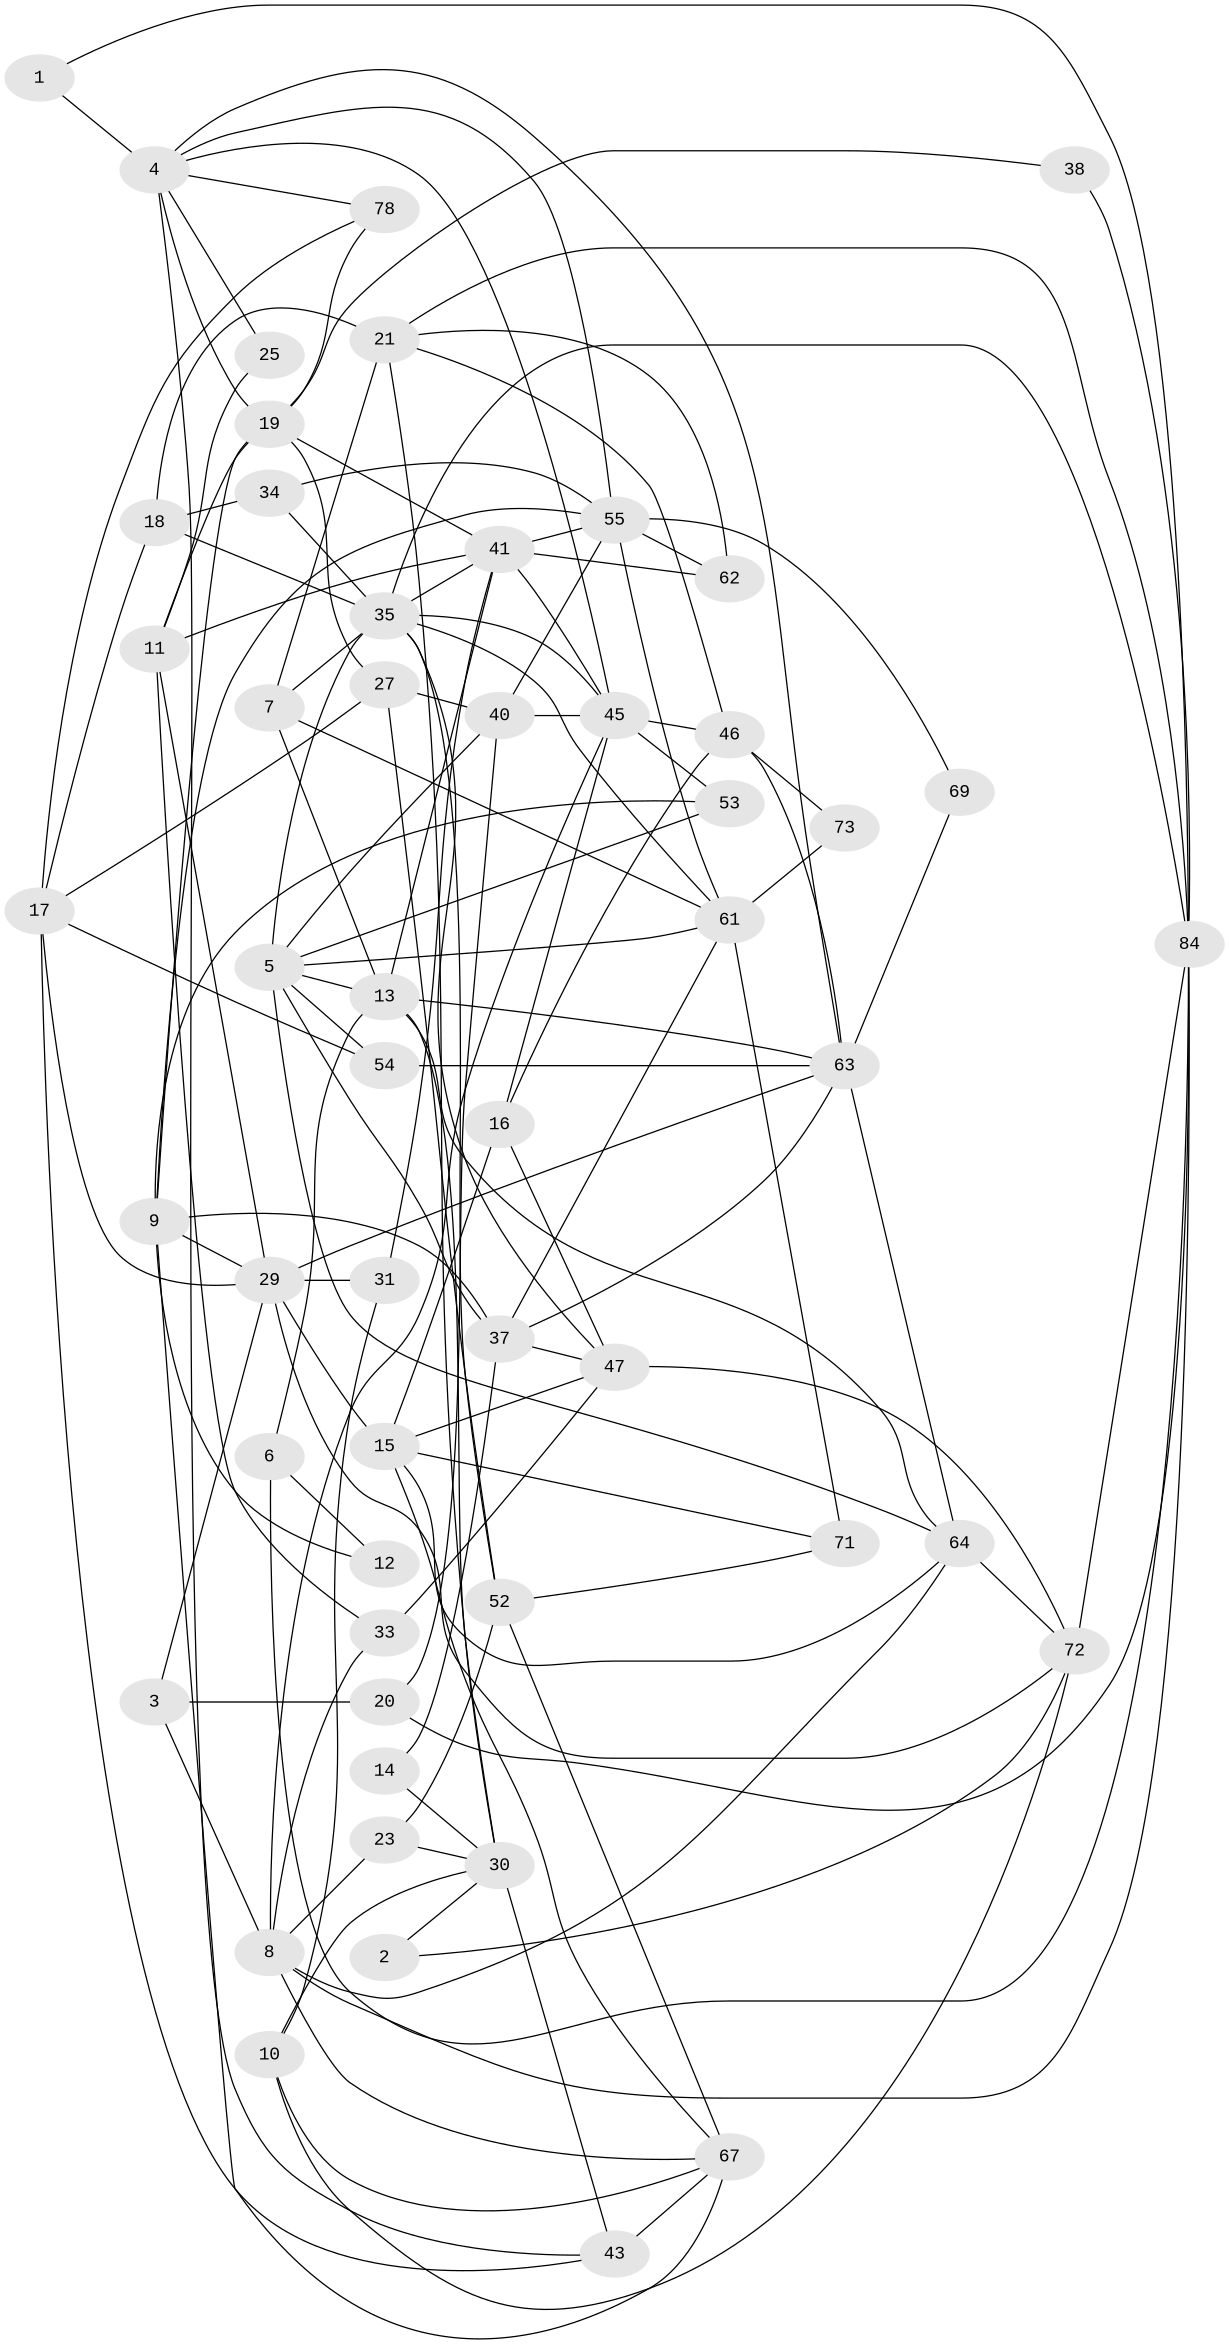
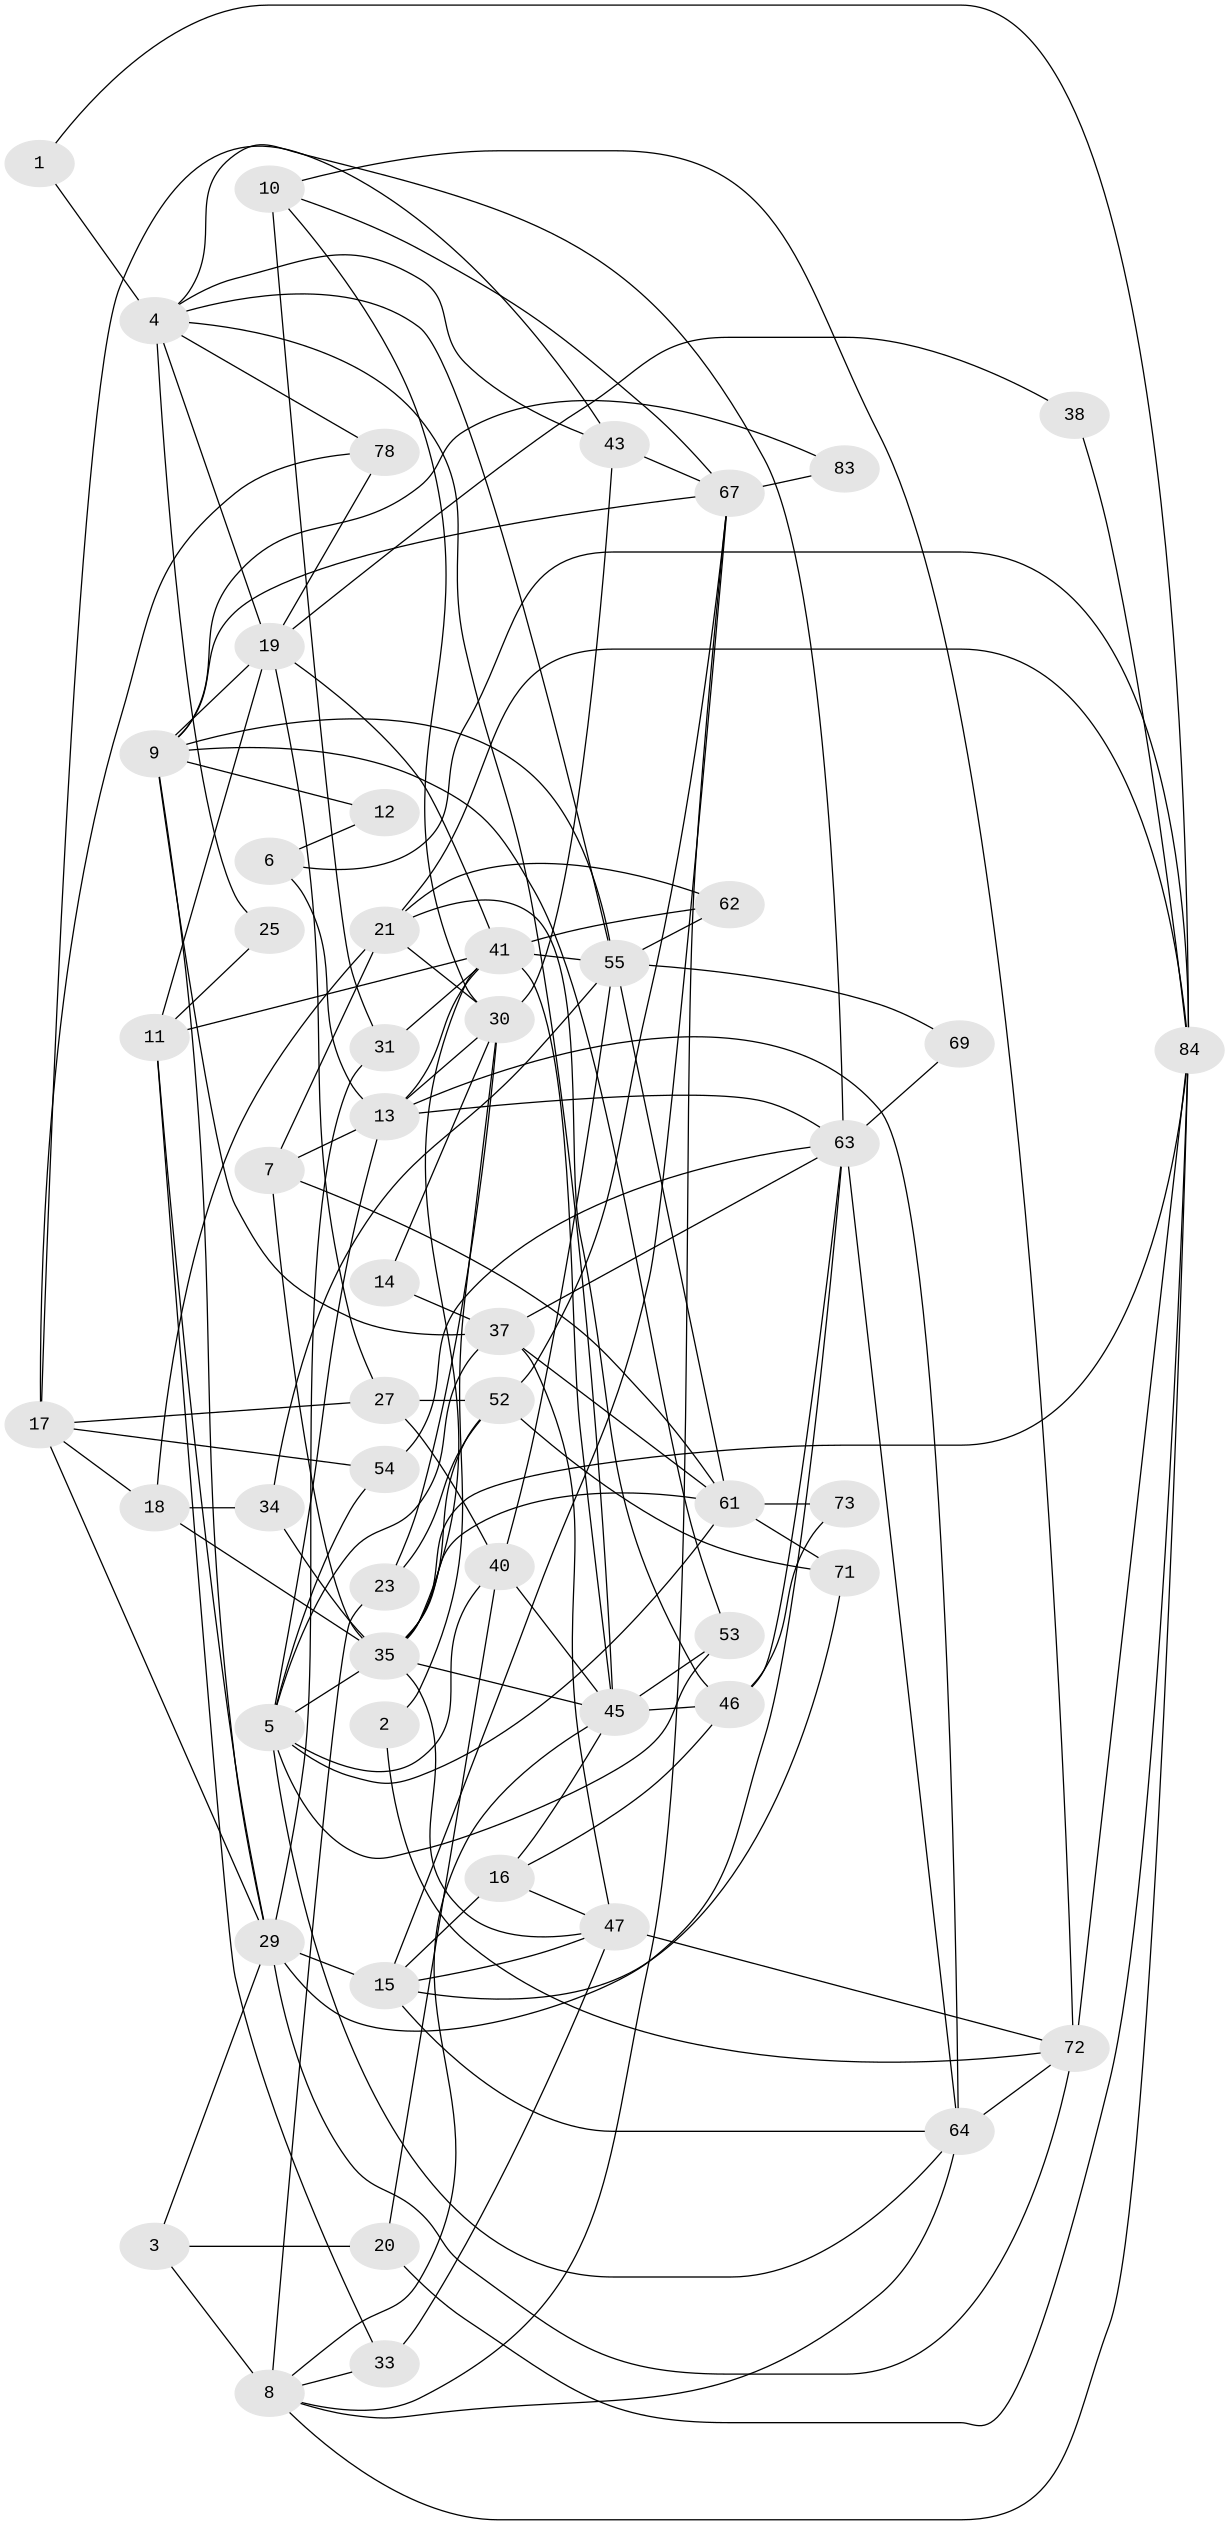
none -> (845, 469)
